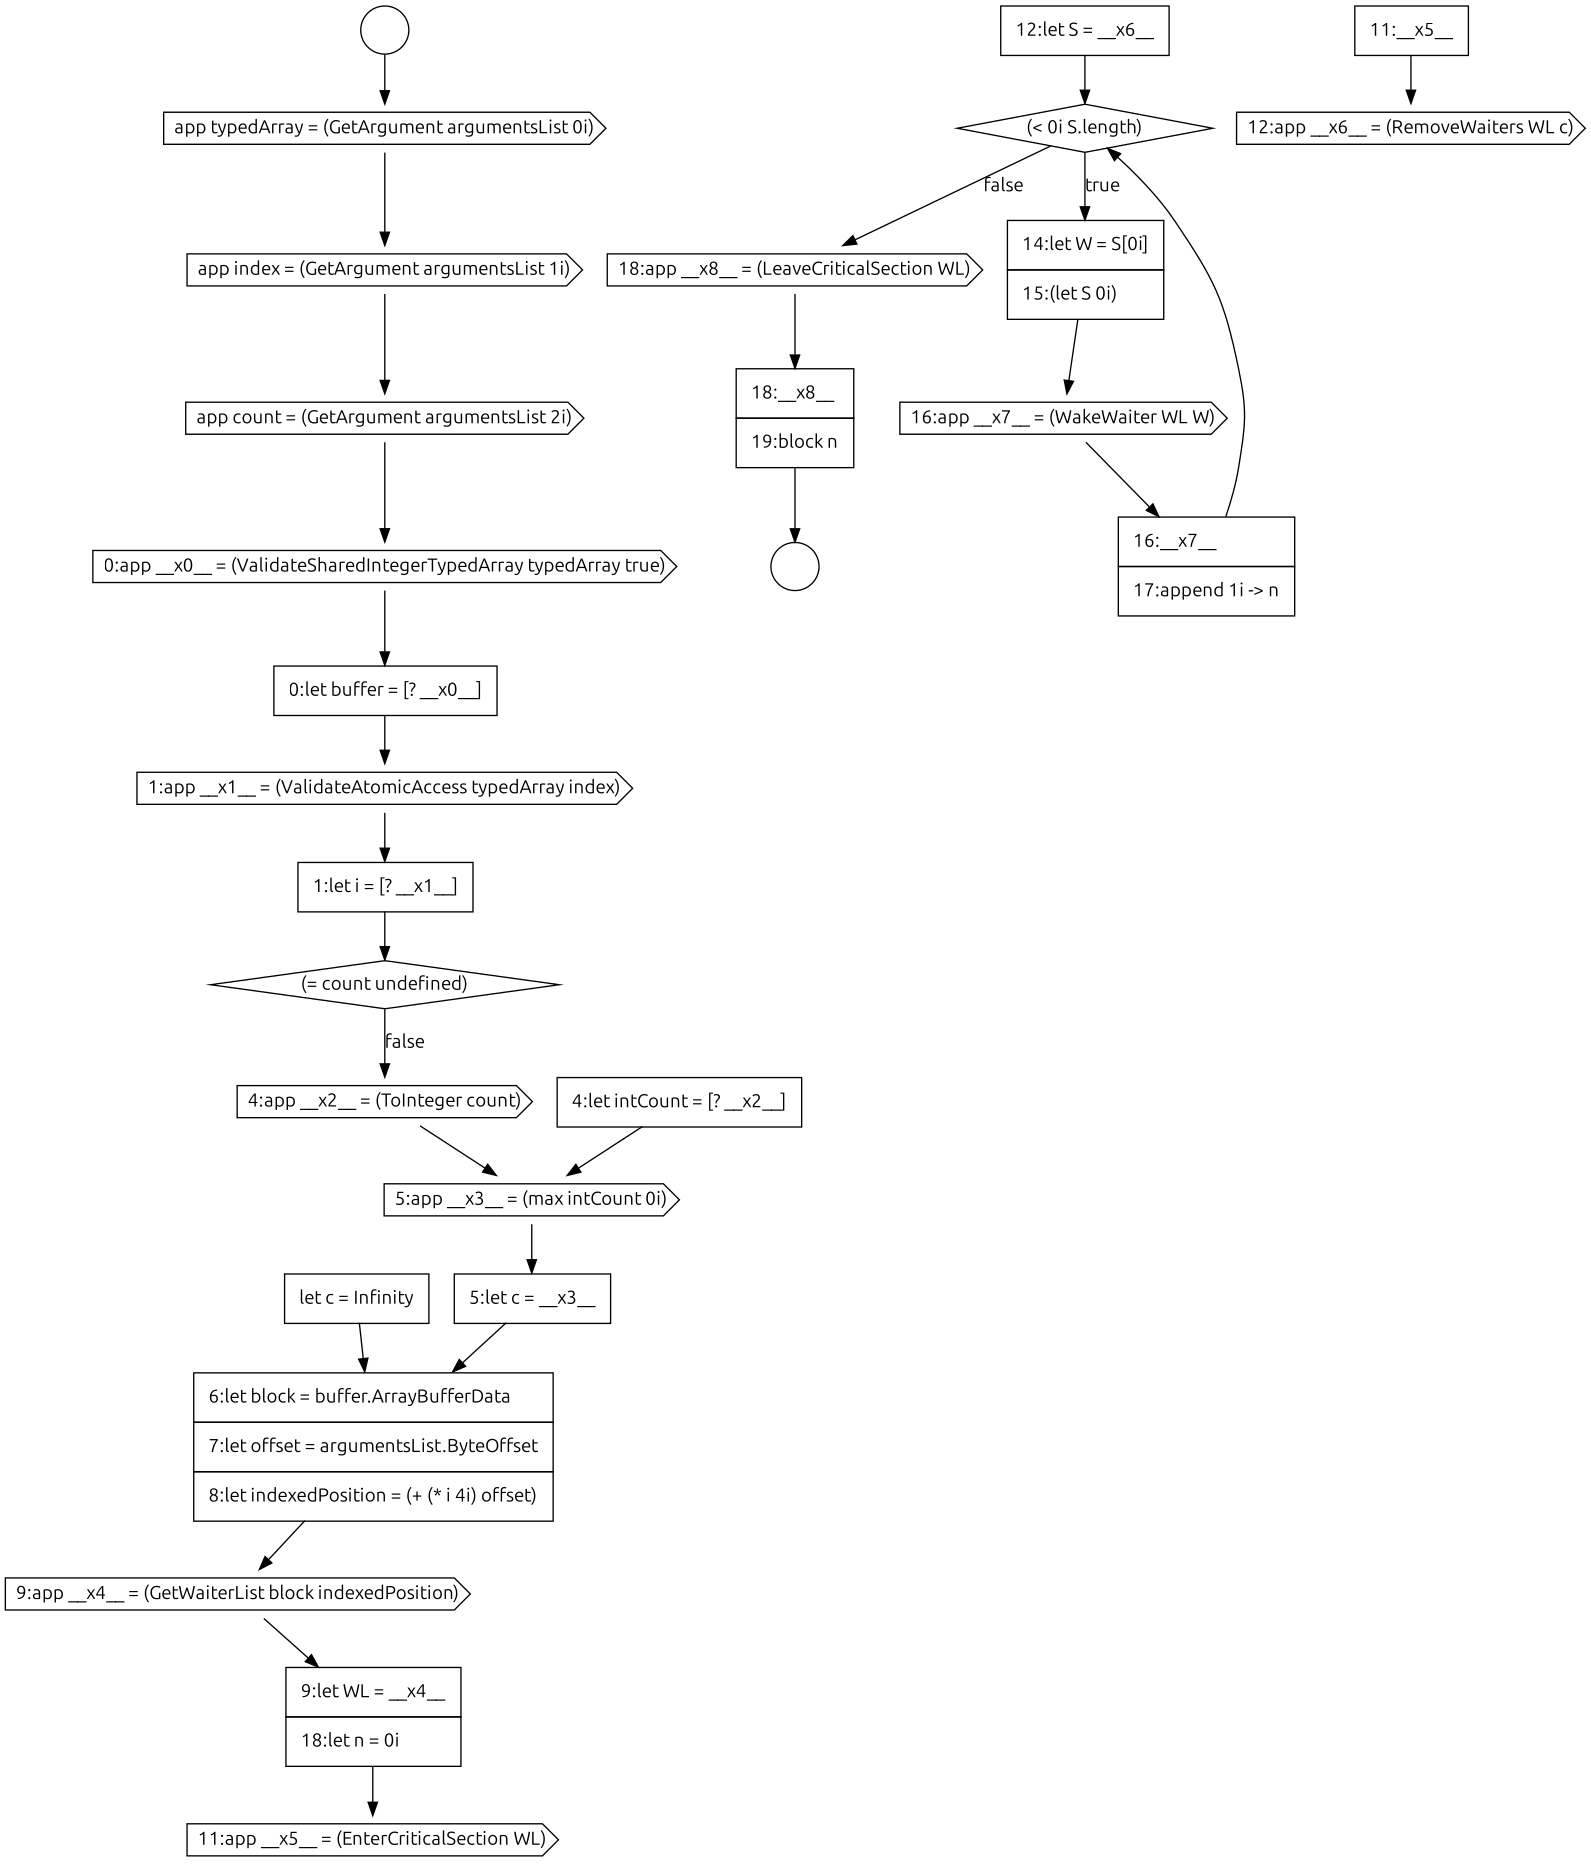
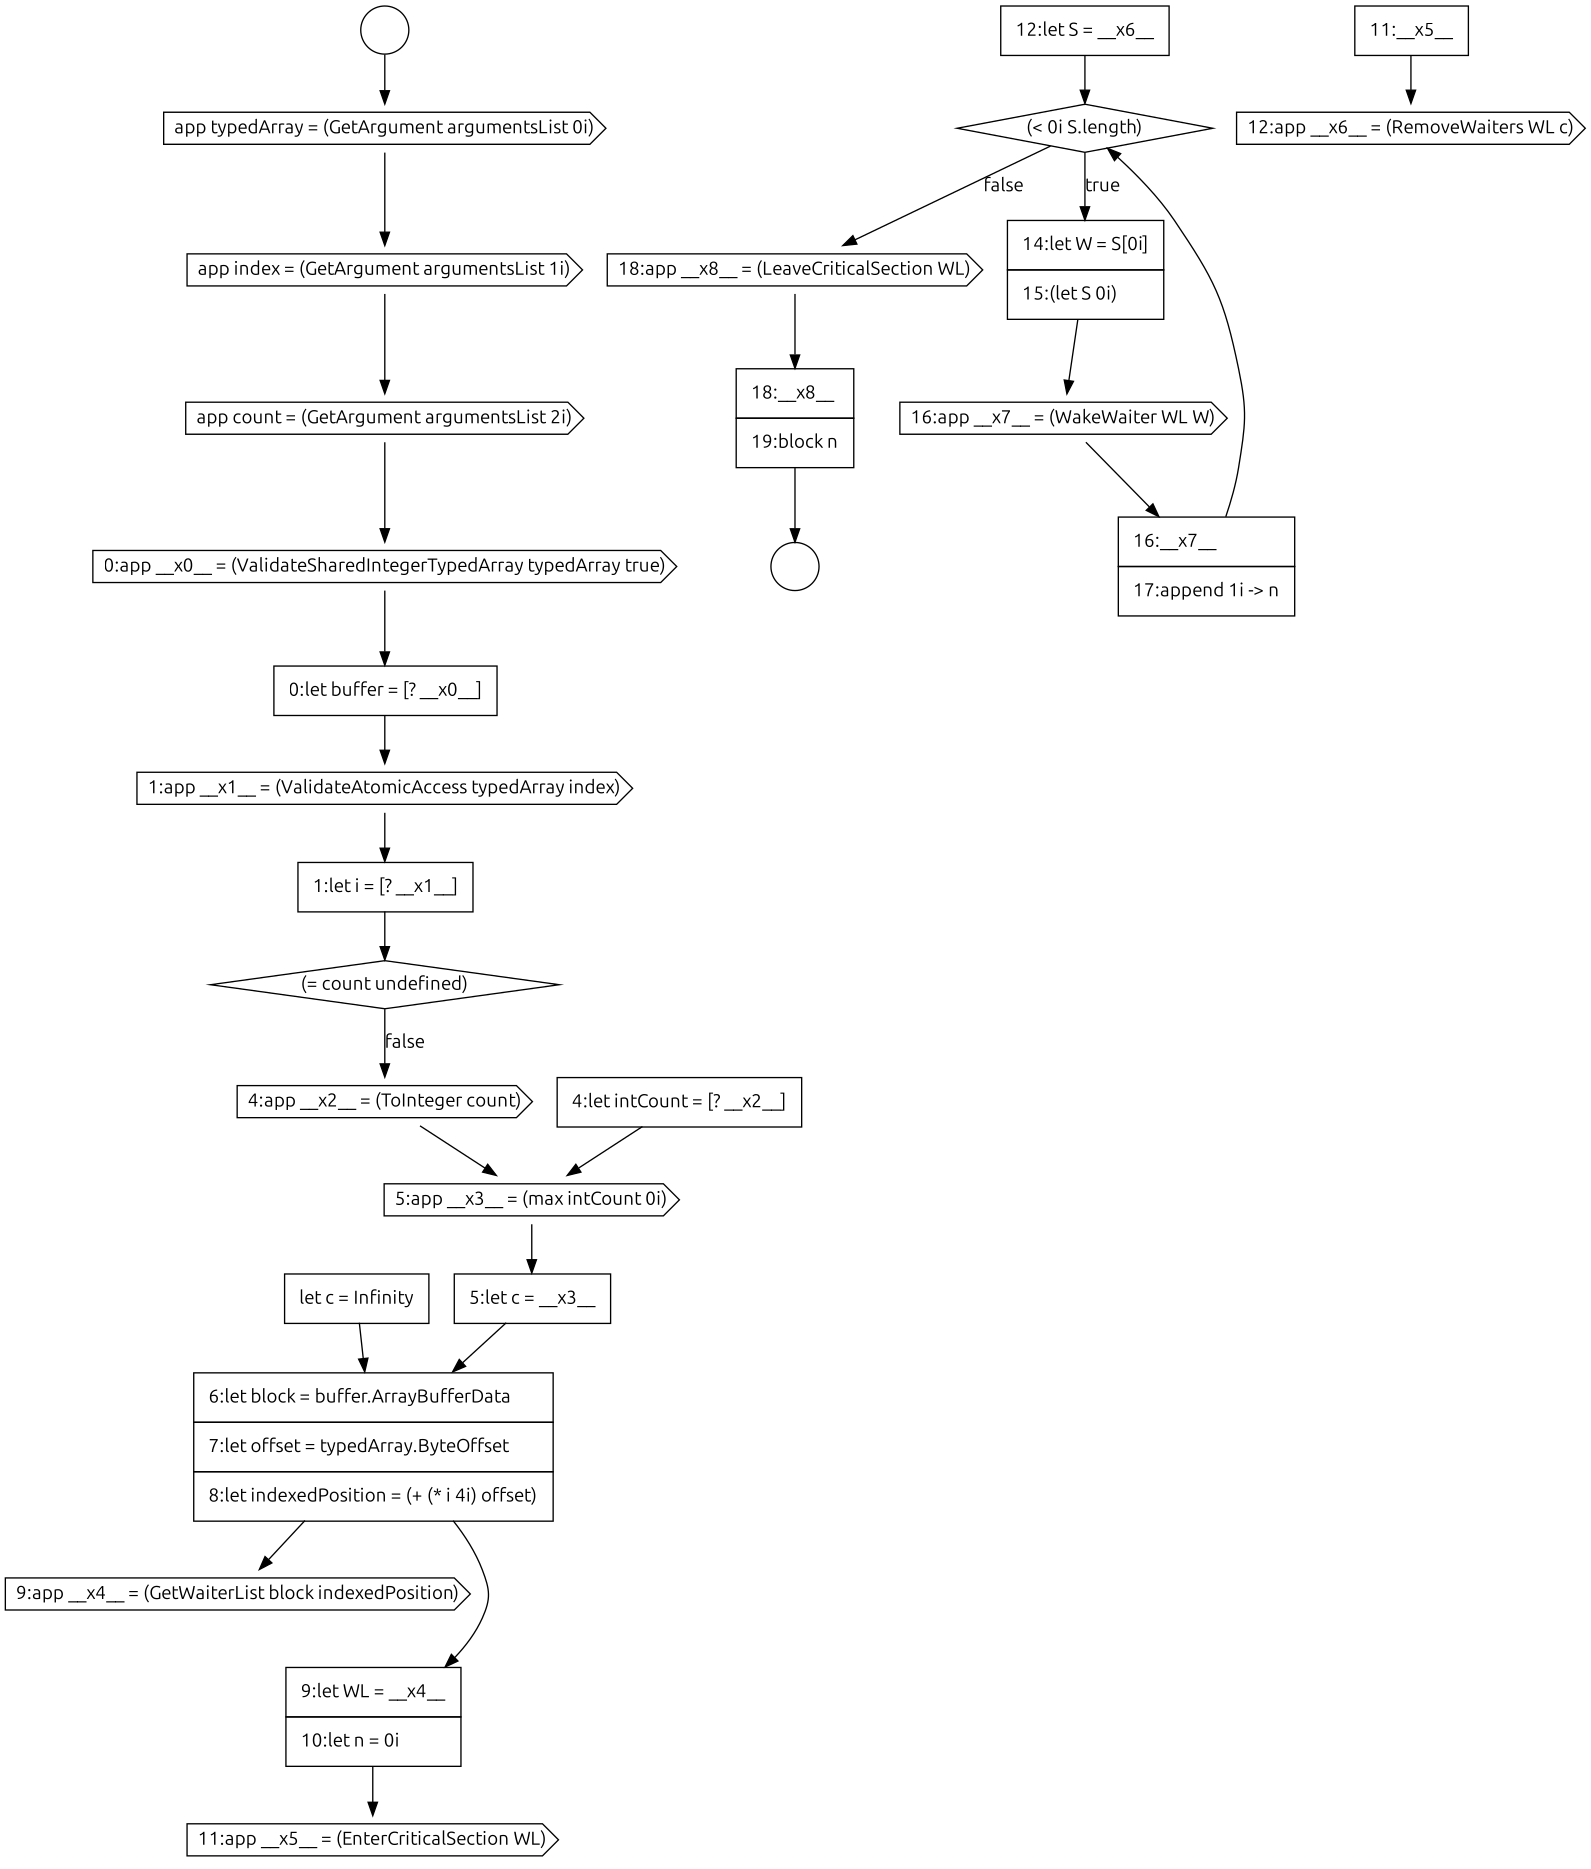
(373, 1446) -> (359, 1446)
(286, 1638) -> (488, 1590)
(351, 1741) -> (351, 1741)
